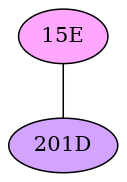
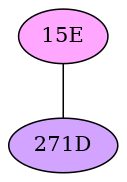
(63, 145) -> (63, 145)
